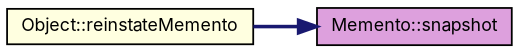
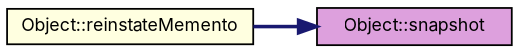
(414, 27) -> (414, 27)
